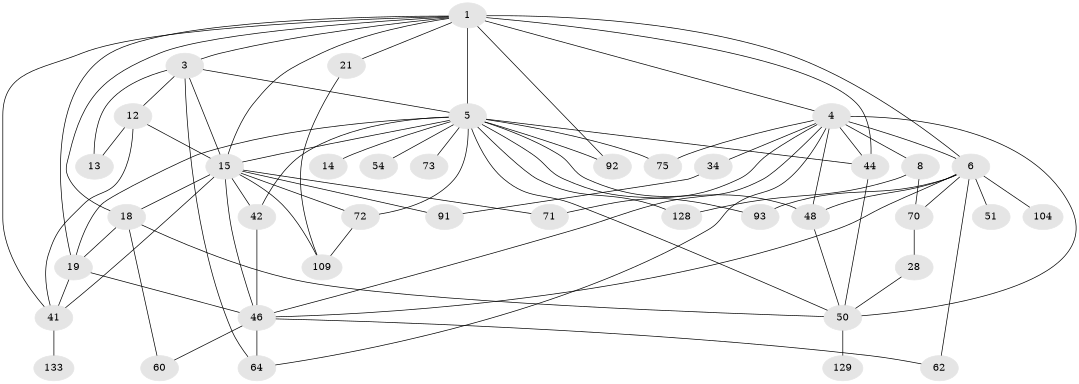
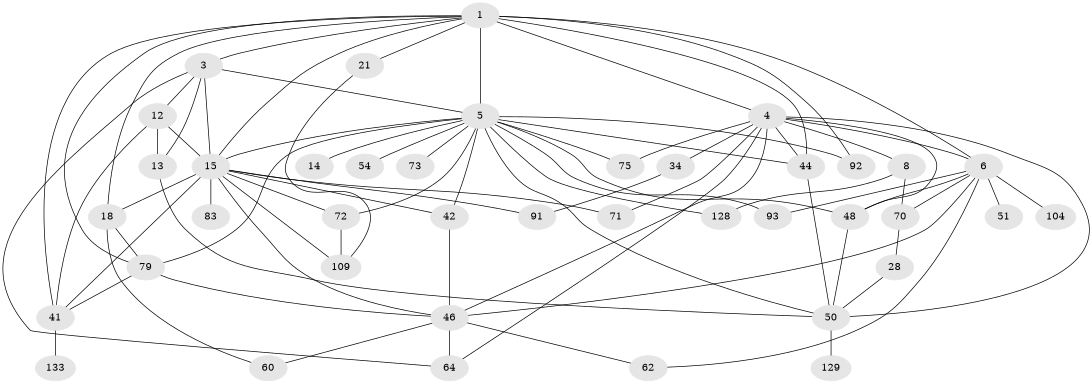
none -> (211, 217)
(74, 267) -> (146, 267)
(460, 299) -> (464, 298)
